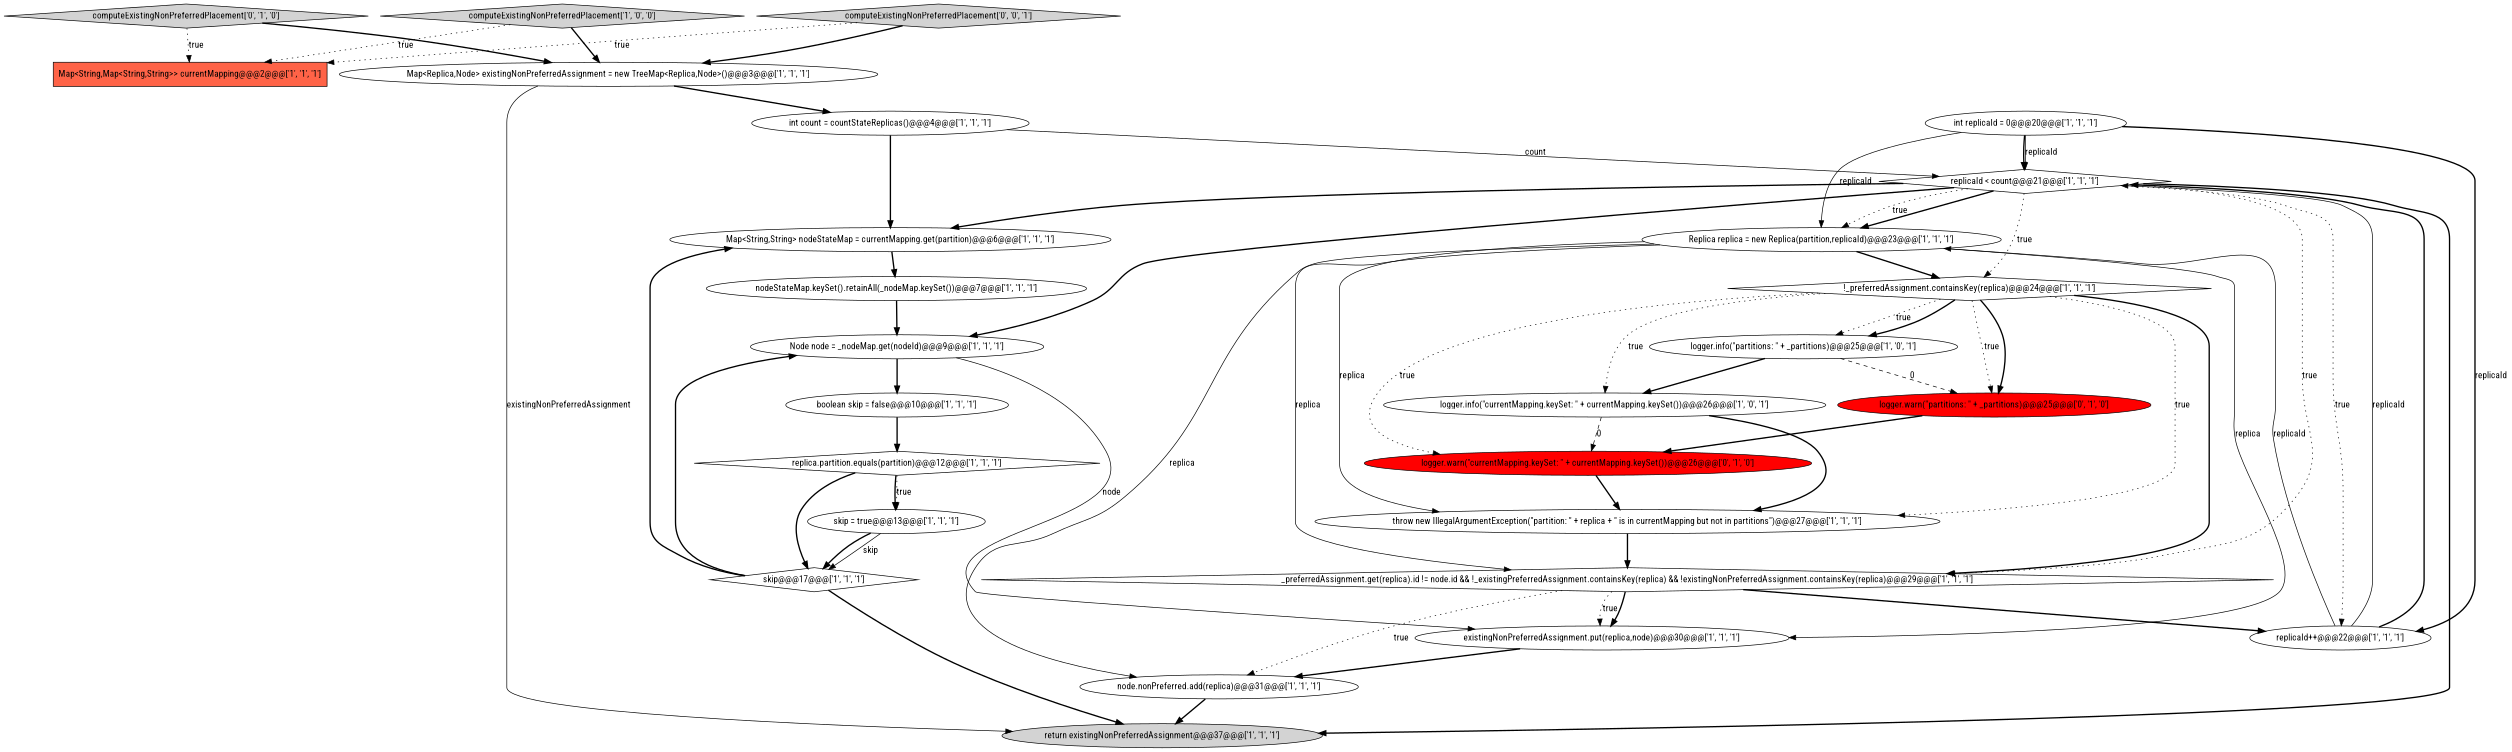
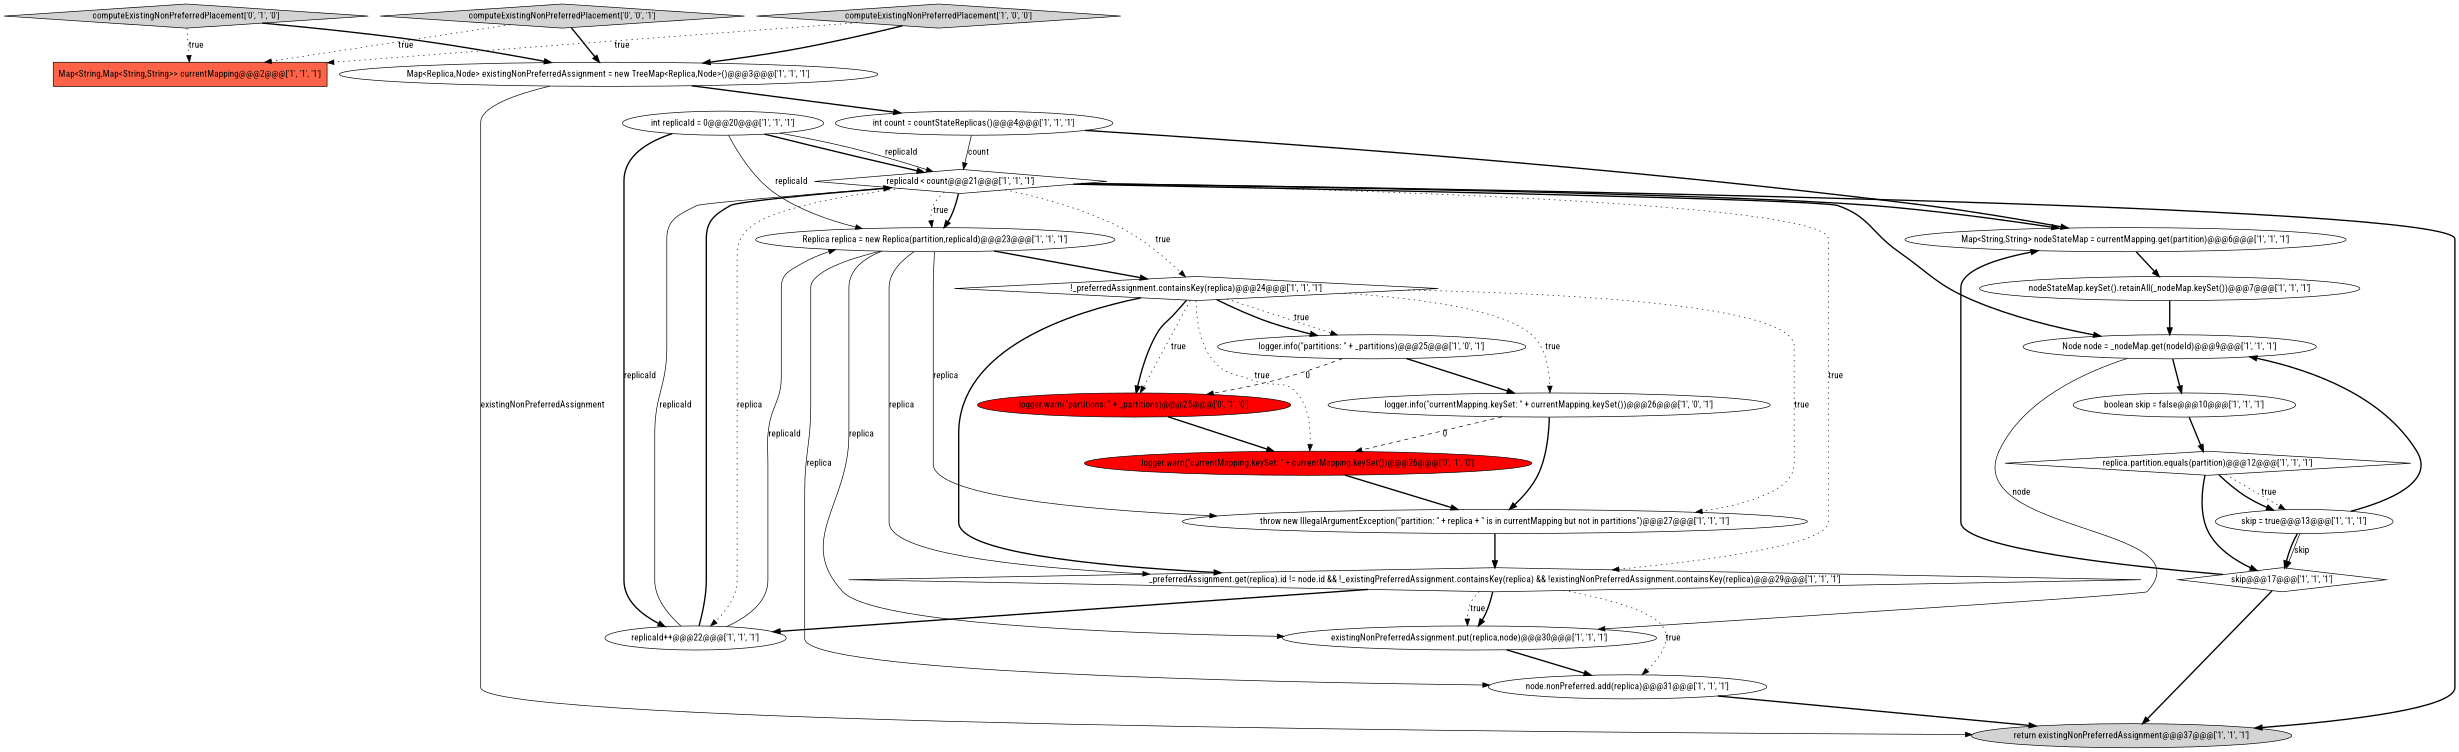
(2343, 405) -> (750, 405)
(676, 446) -> (2389, 418)
